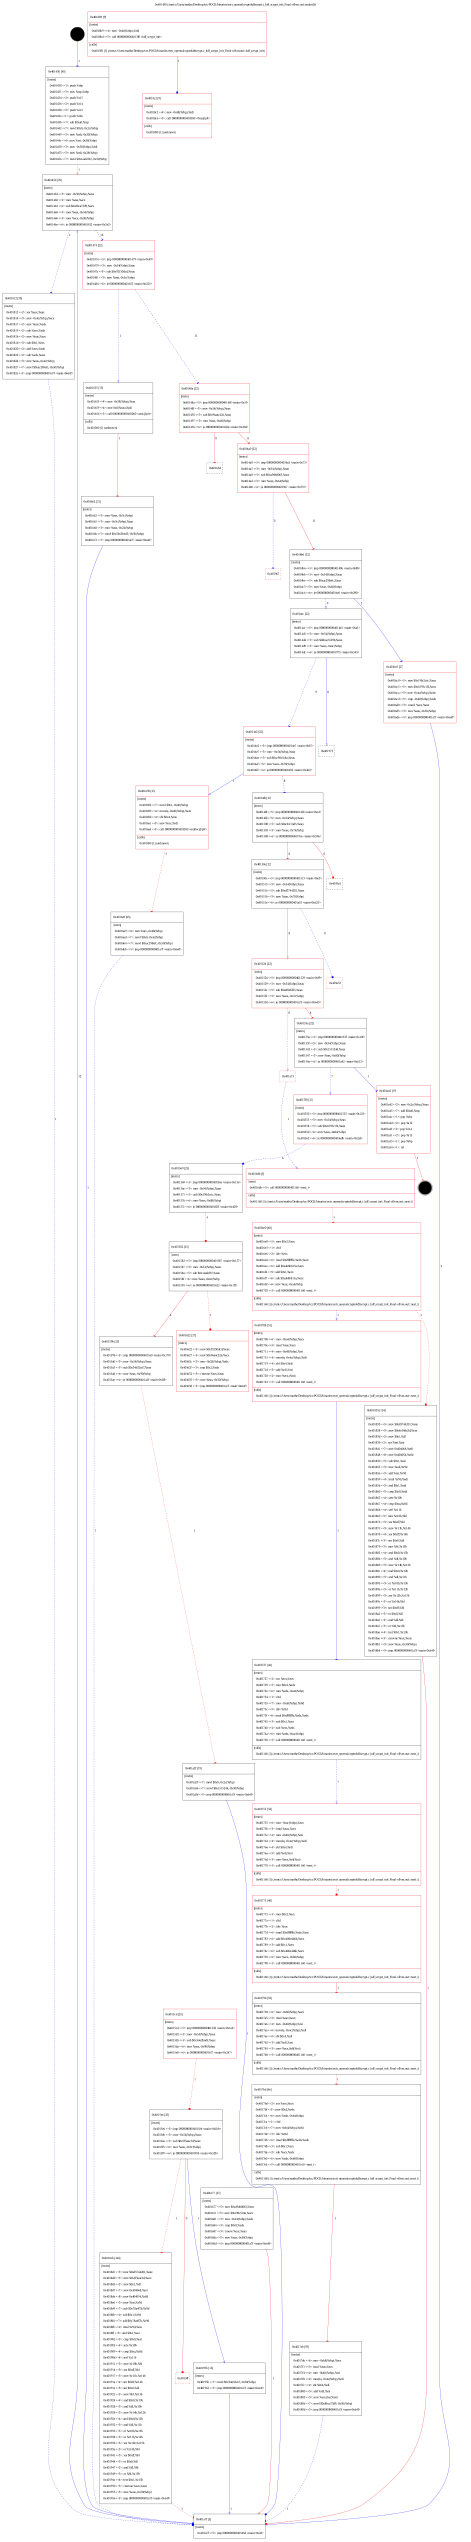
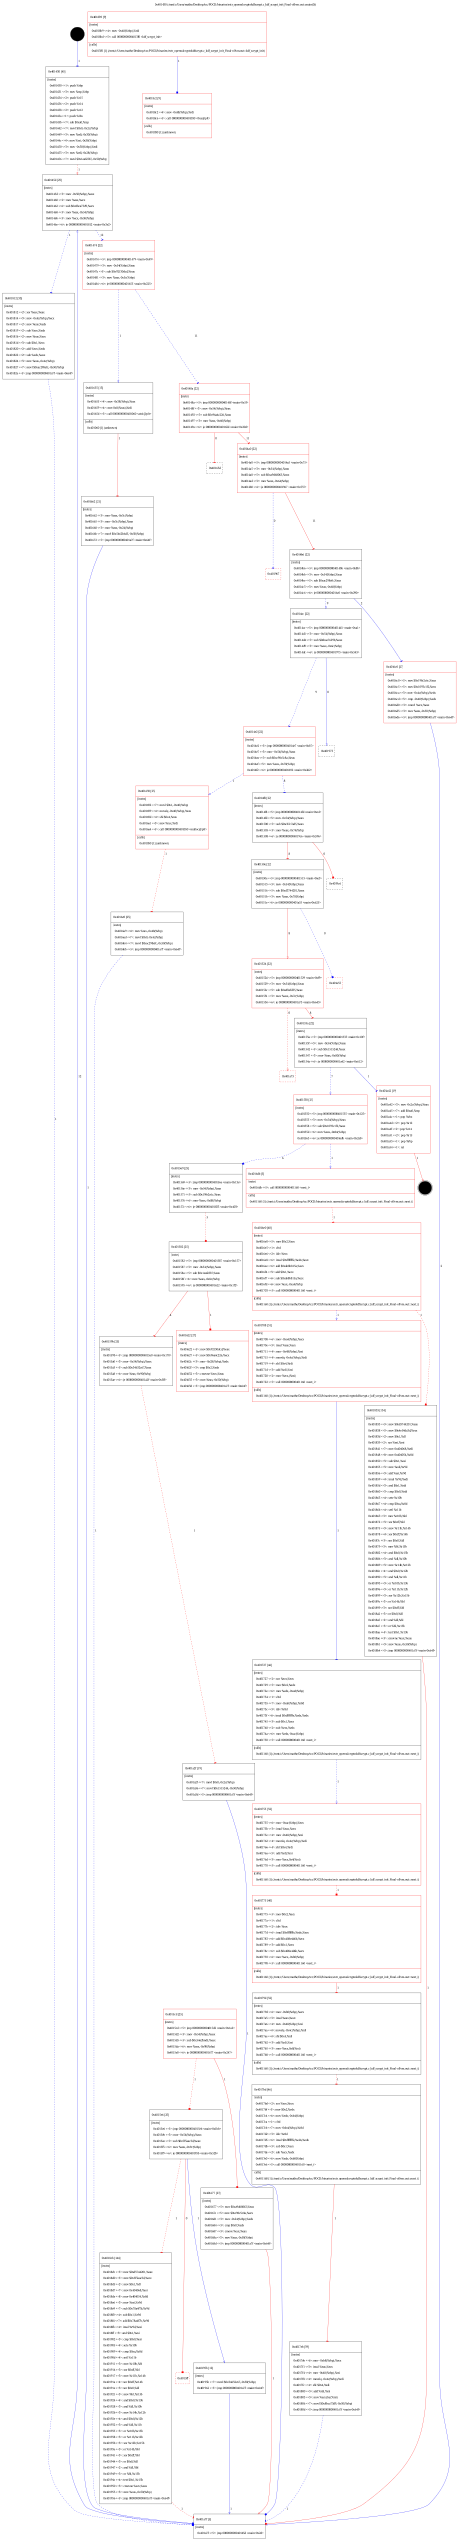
(227, 784) -> (227, 784)
(281, 1126) -> (330, 1155)
(209, 1309) -> (209, 1309)
none -> (232, 2121)
